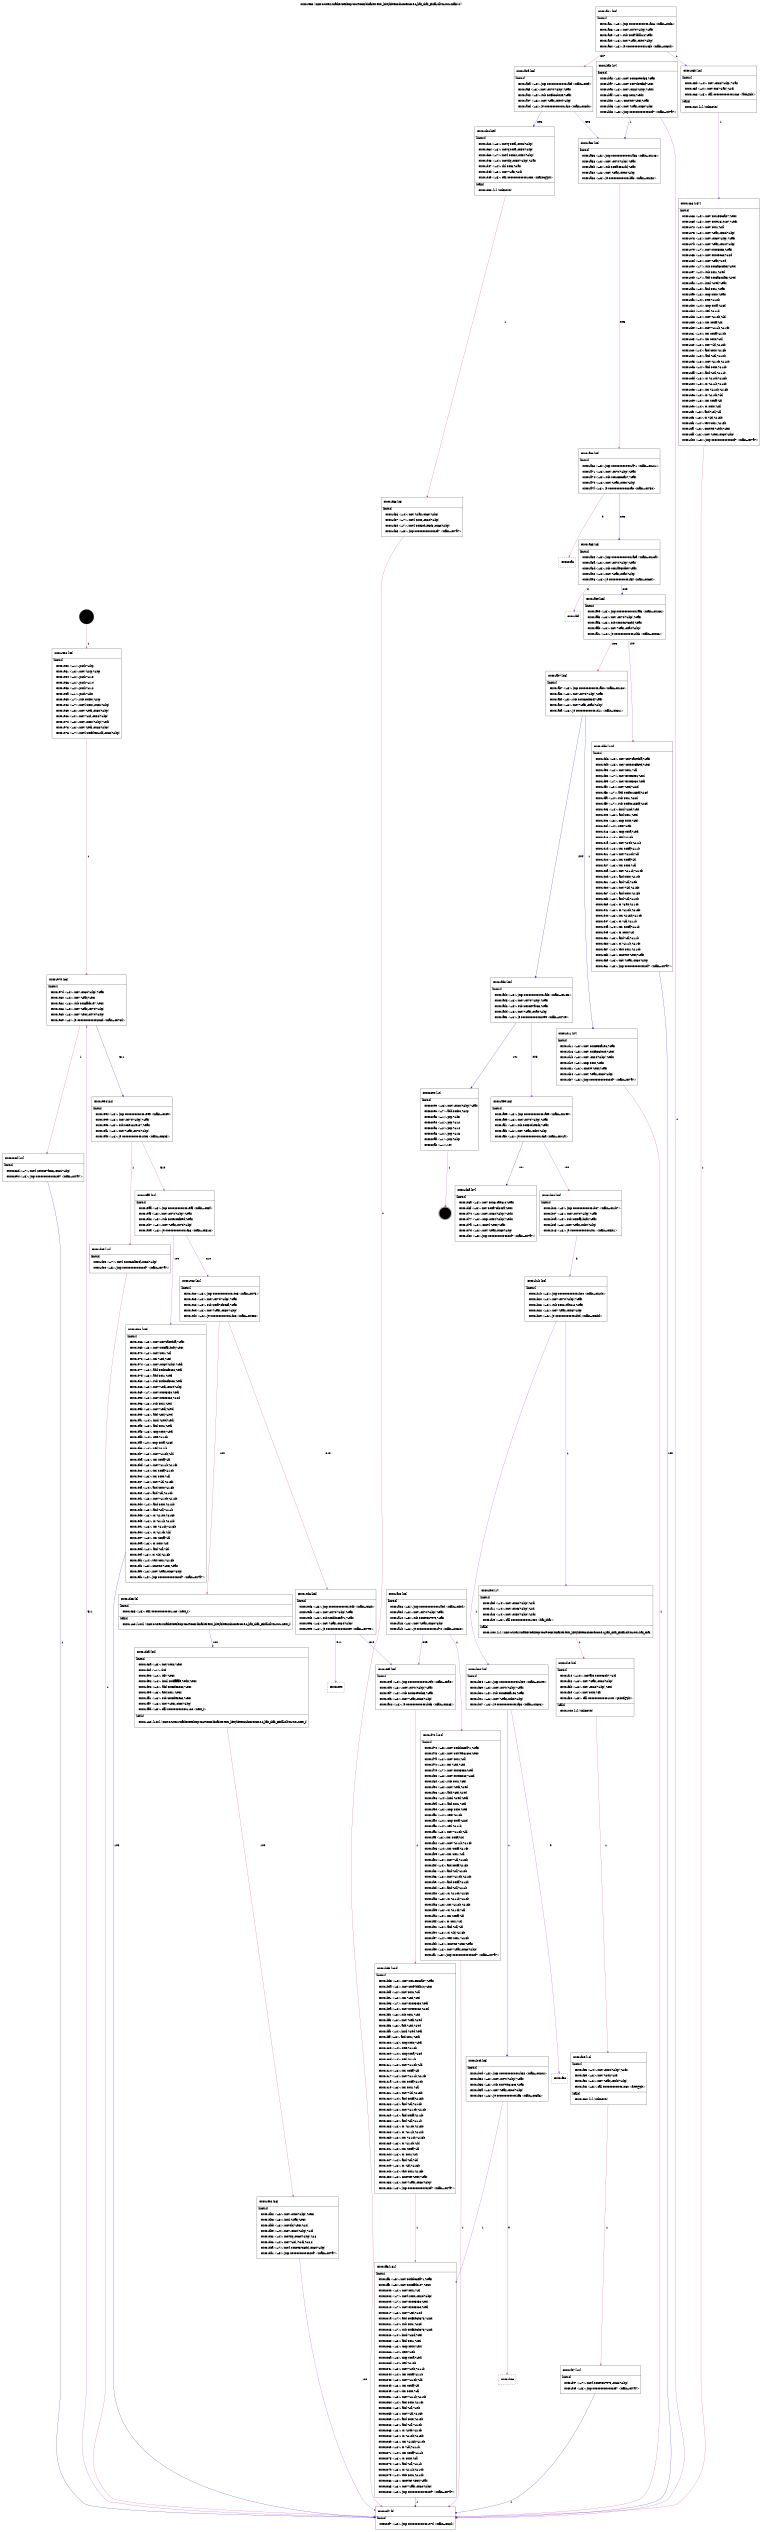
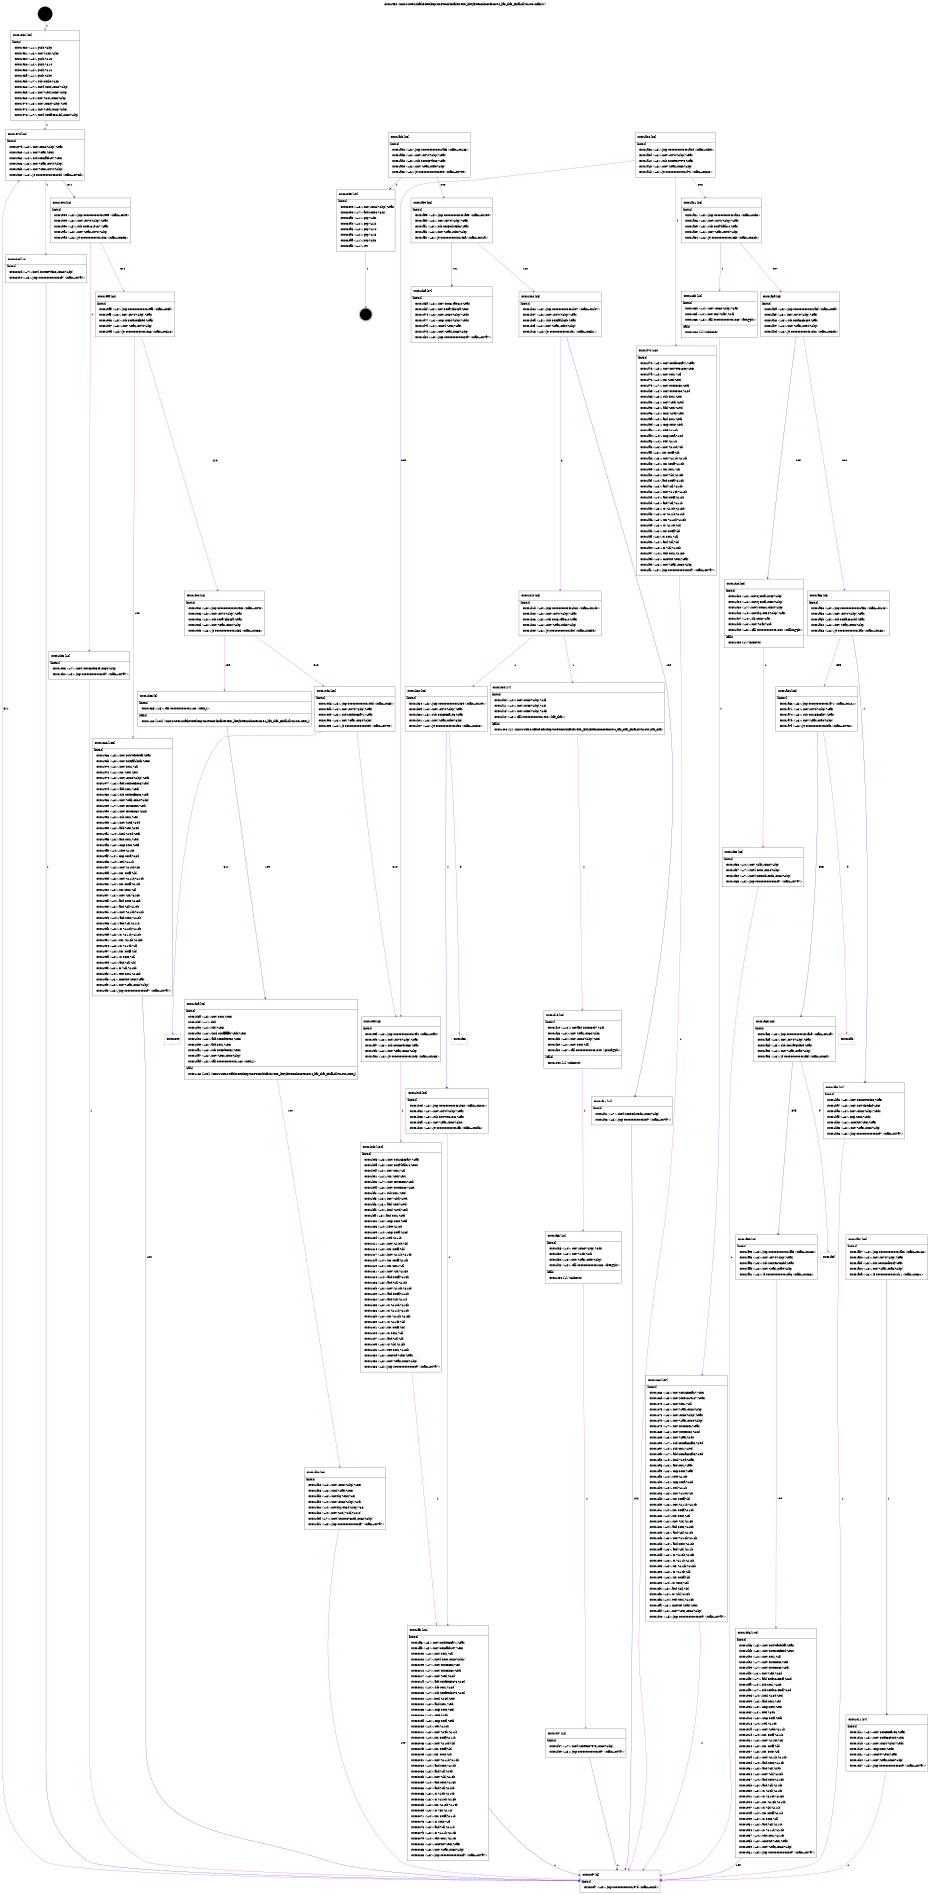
(628, 127) -> (867, 858)
none -> (698, 187)
(606, 655) -> none
(559, 846) -> none
(515, 1057) -> (396, 185)
none -> (632, 1111)
(208, 1259) -> (214, 461)
(507, 2380) -> none
